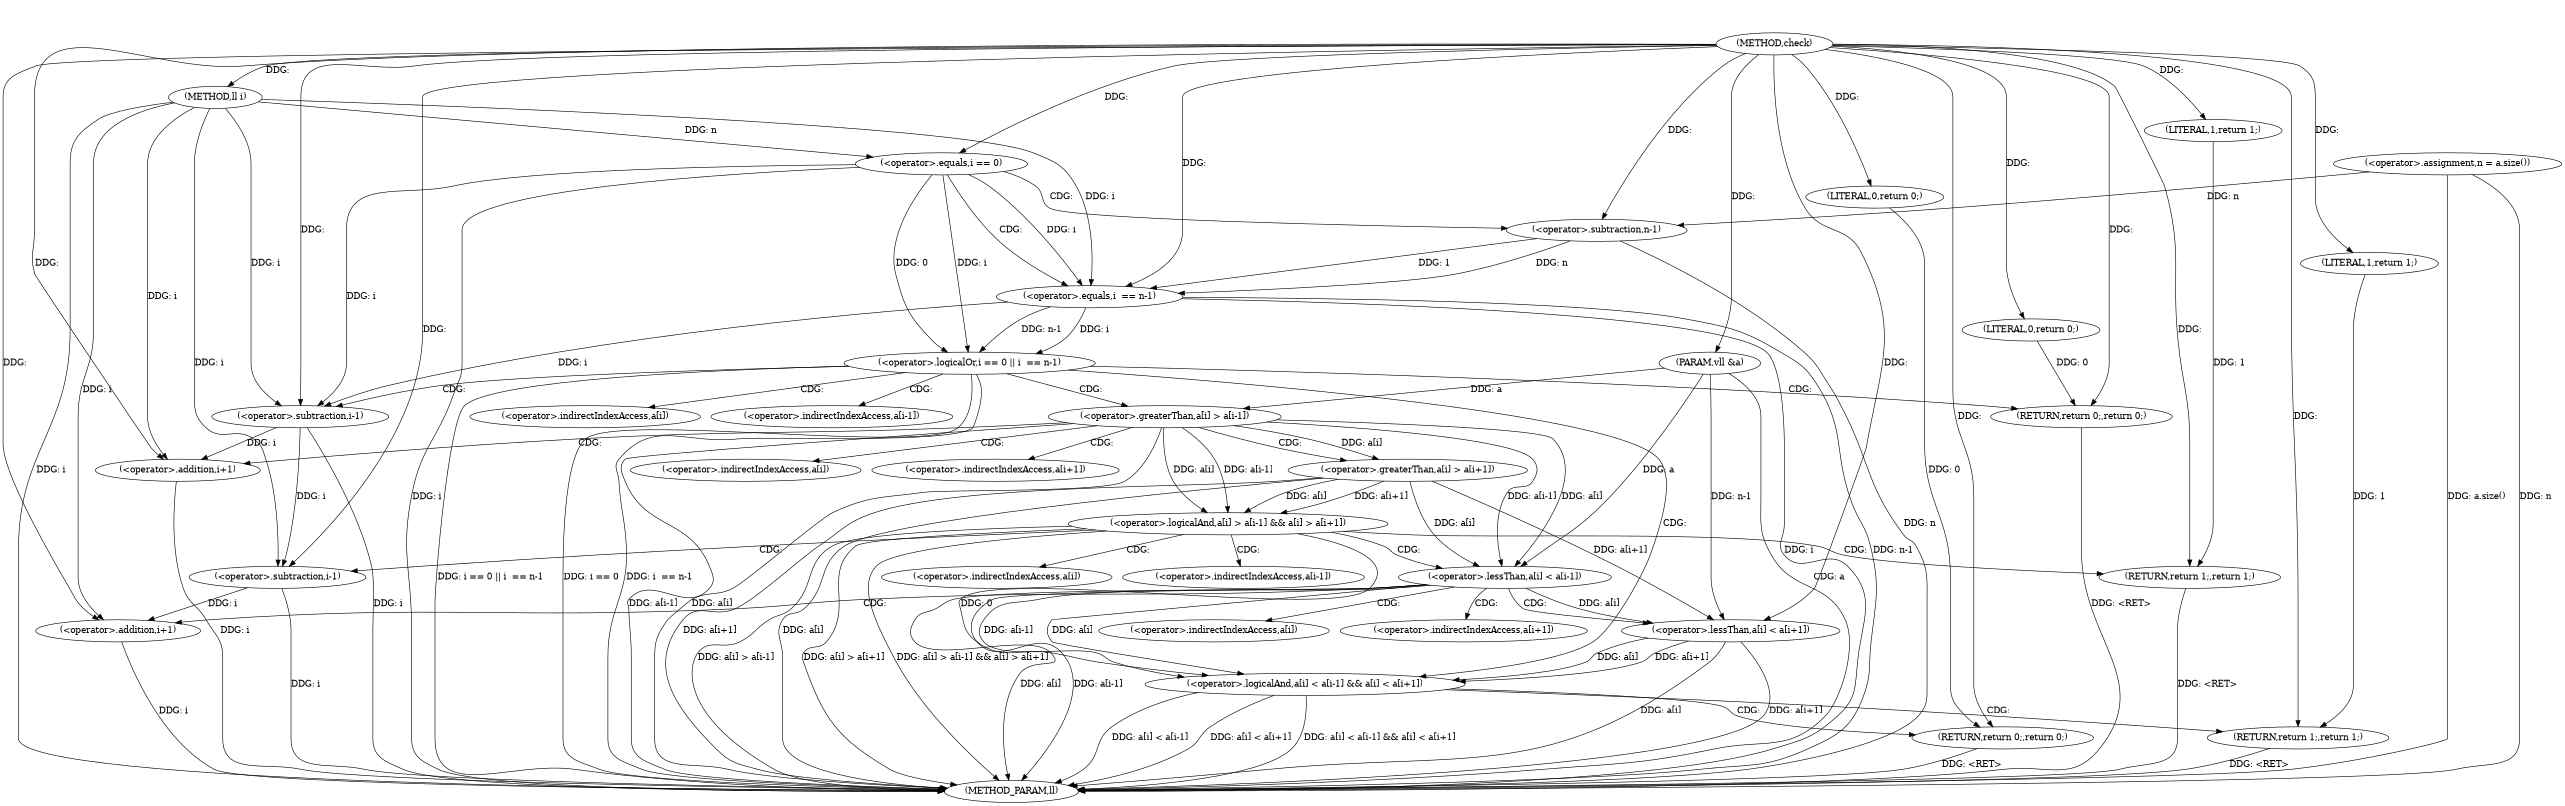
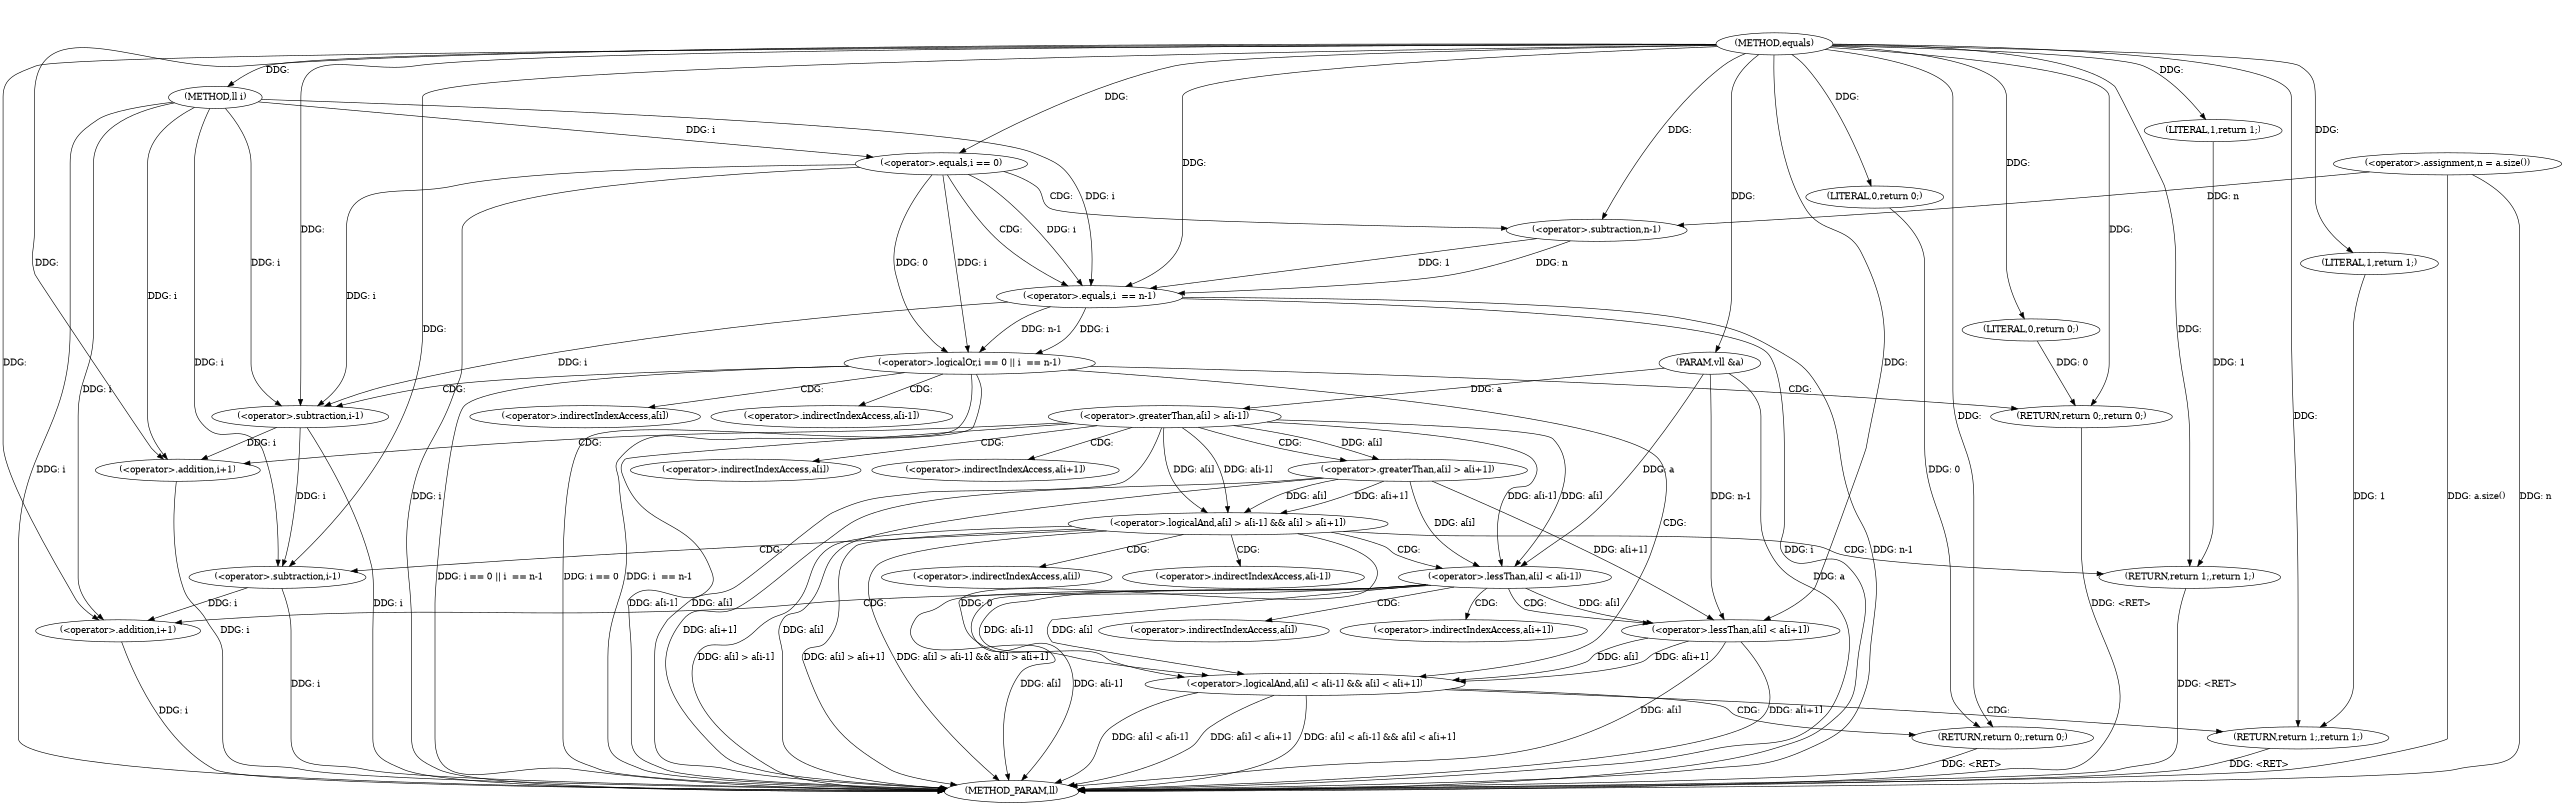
(1774, 44) -> (1774, 44)
(701, 131) -> (701, 131)
(1064, 389) -> none
(1829, 577) -> (1829, 577)
(1813, 758) -> none
